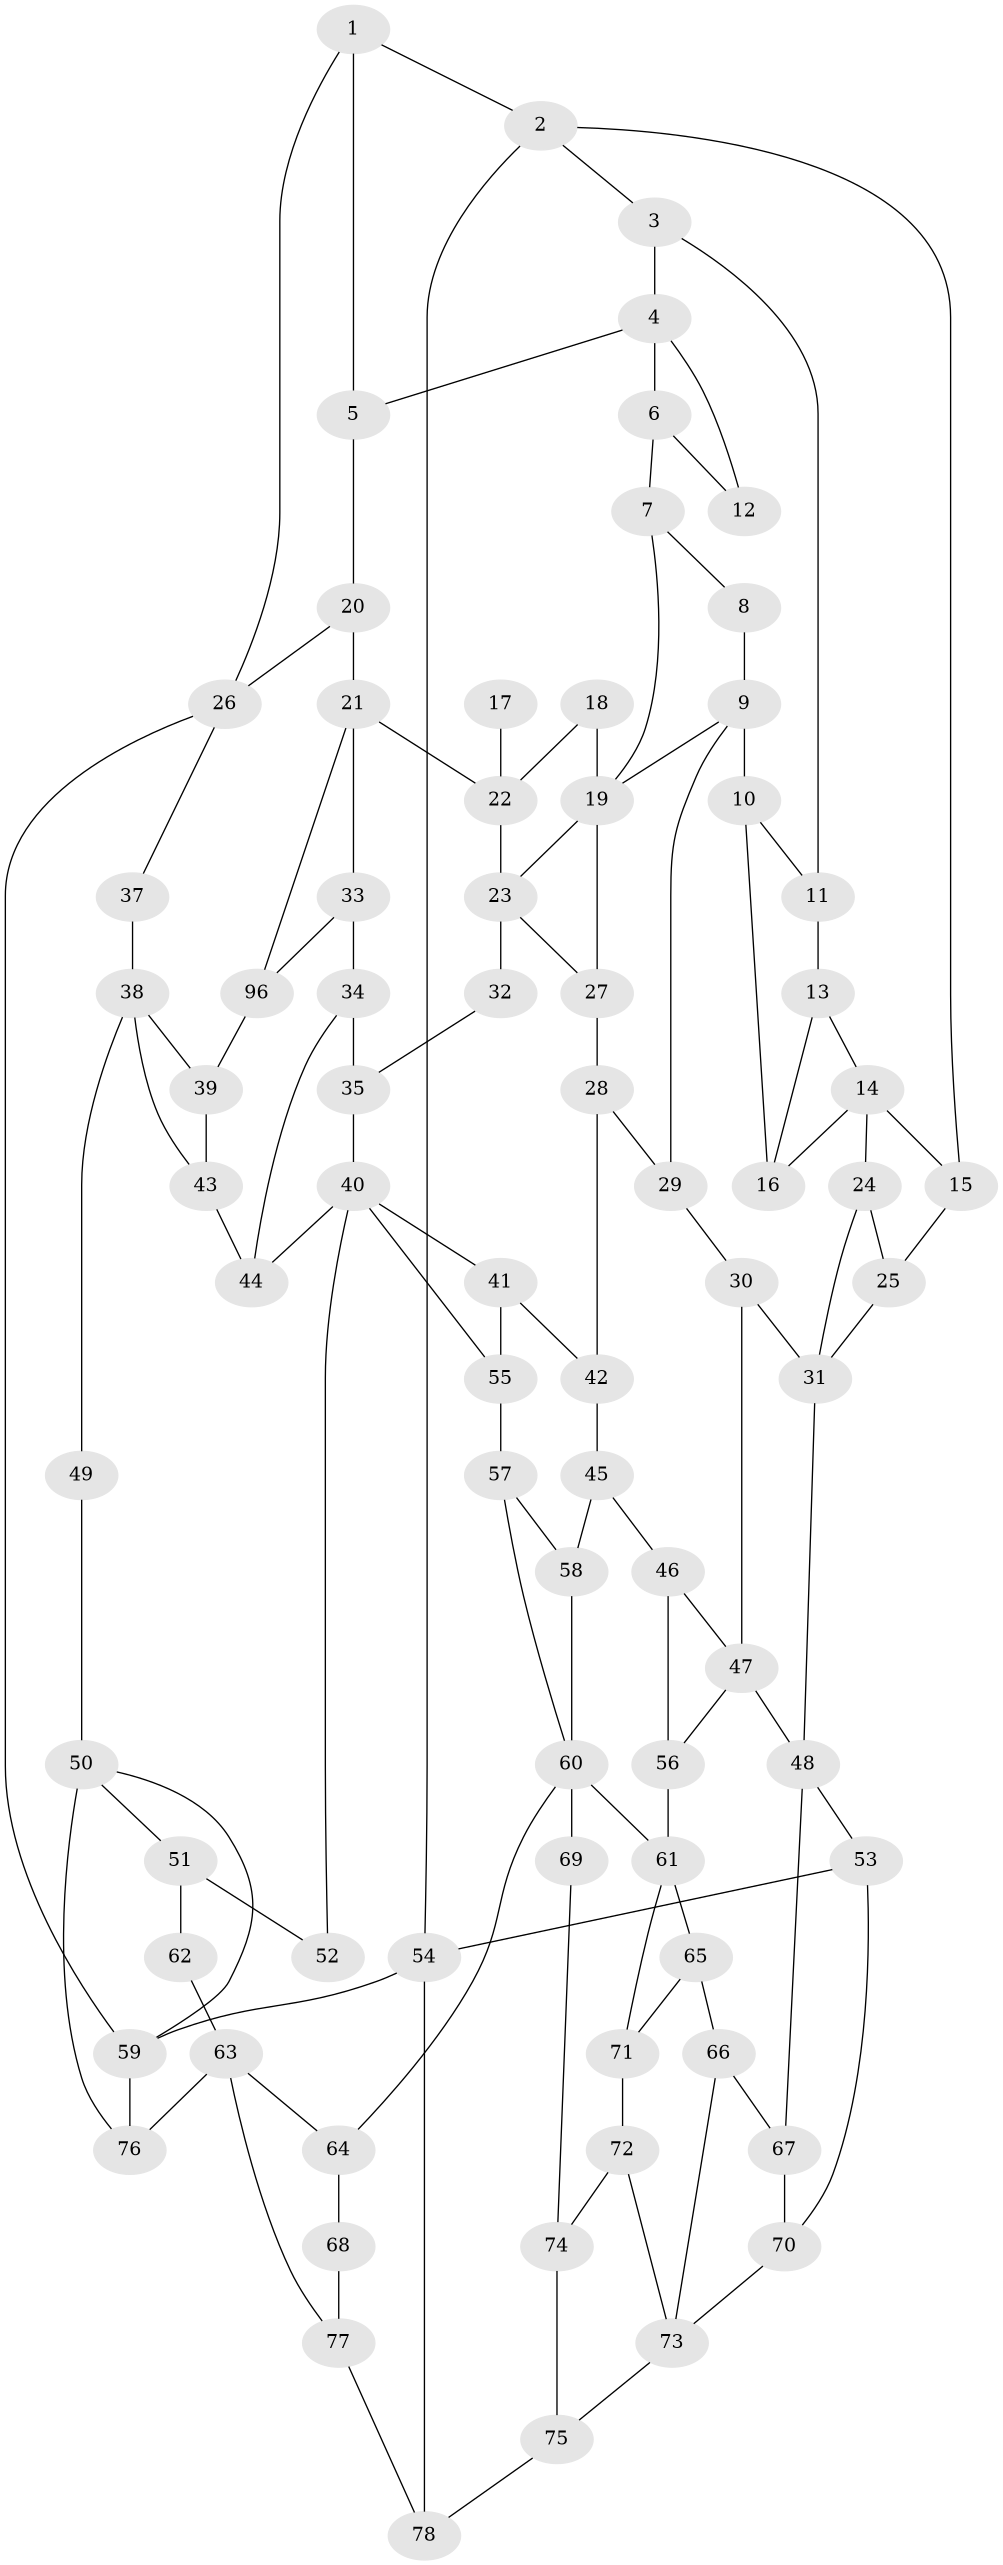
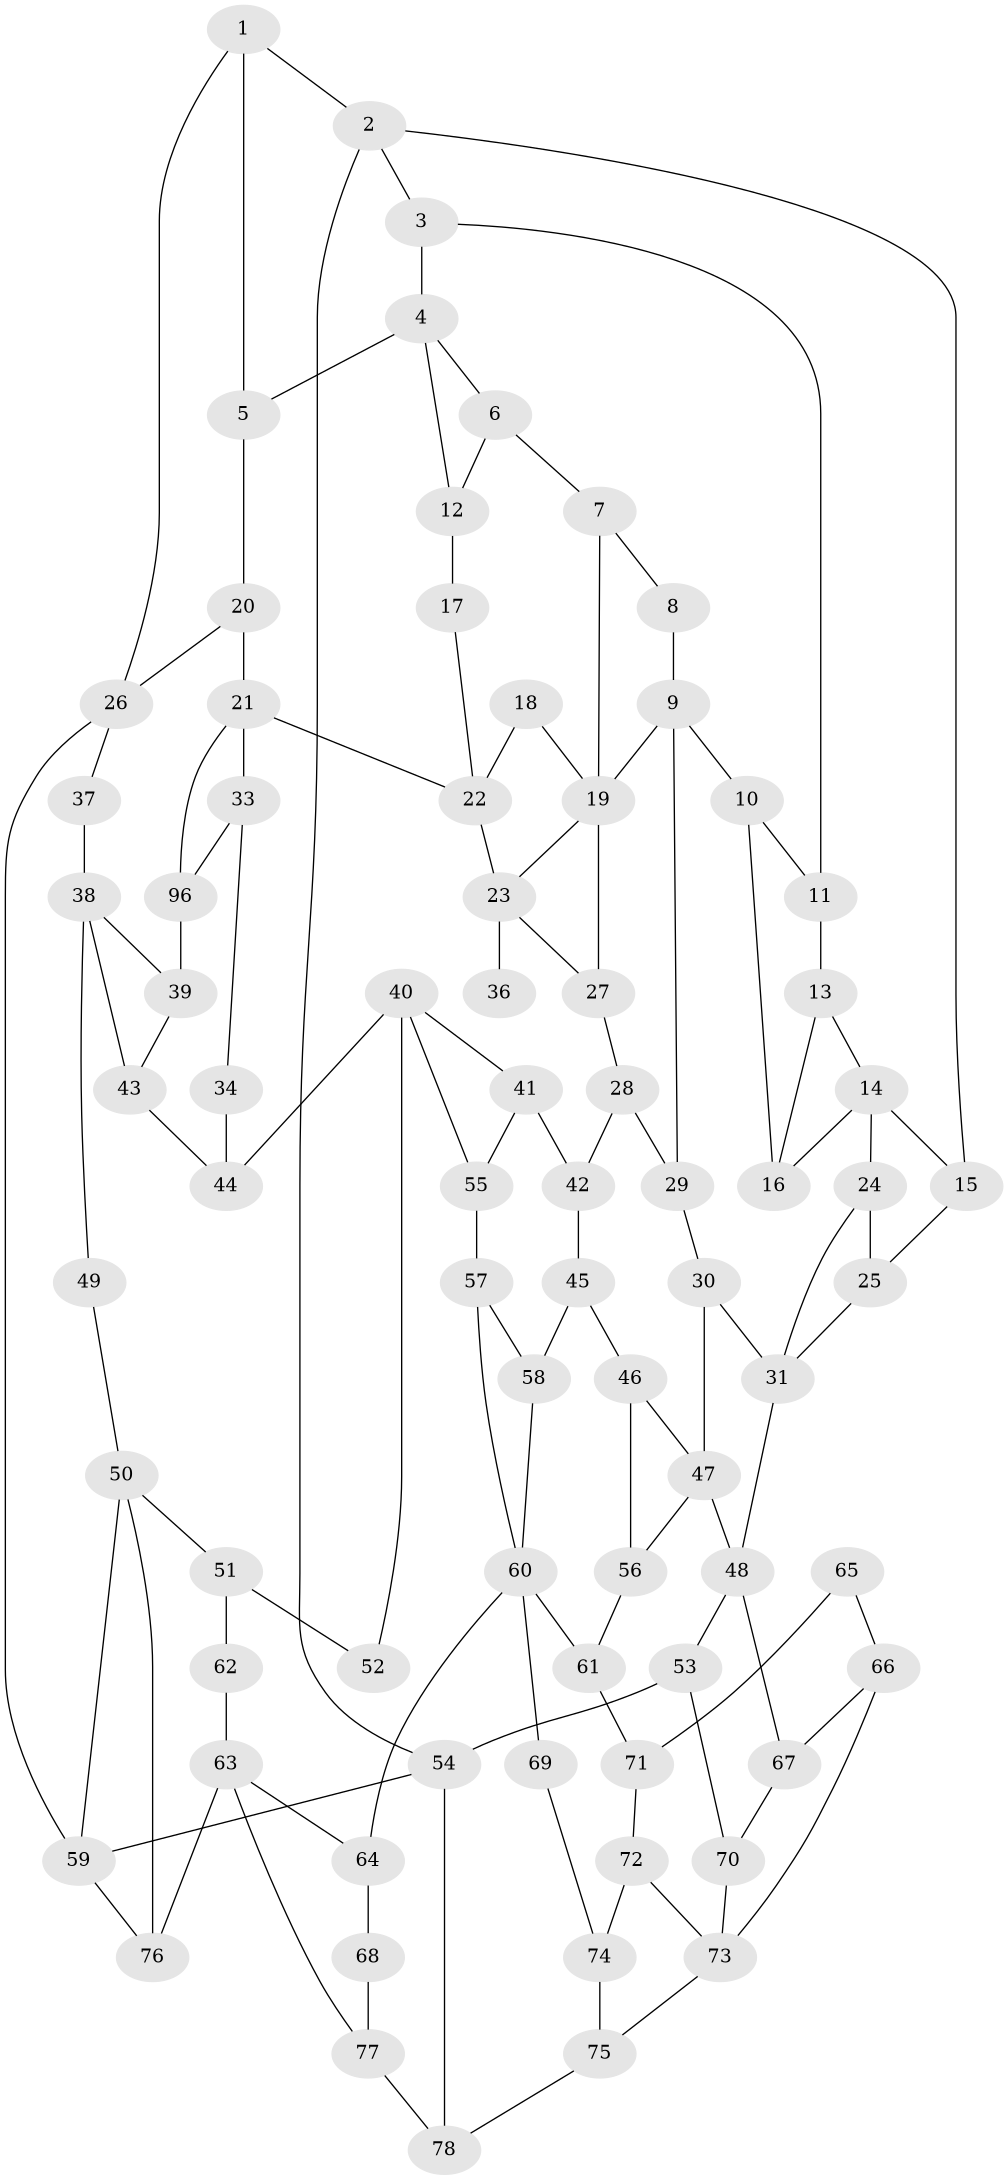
none -> (453, 560)
(501, 993) -> (499, 993)
(353, 1090) -> none
(683, 1911) -> none
